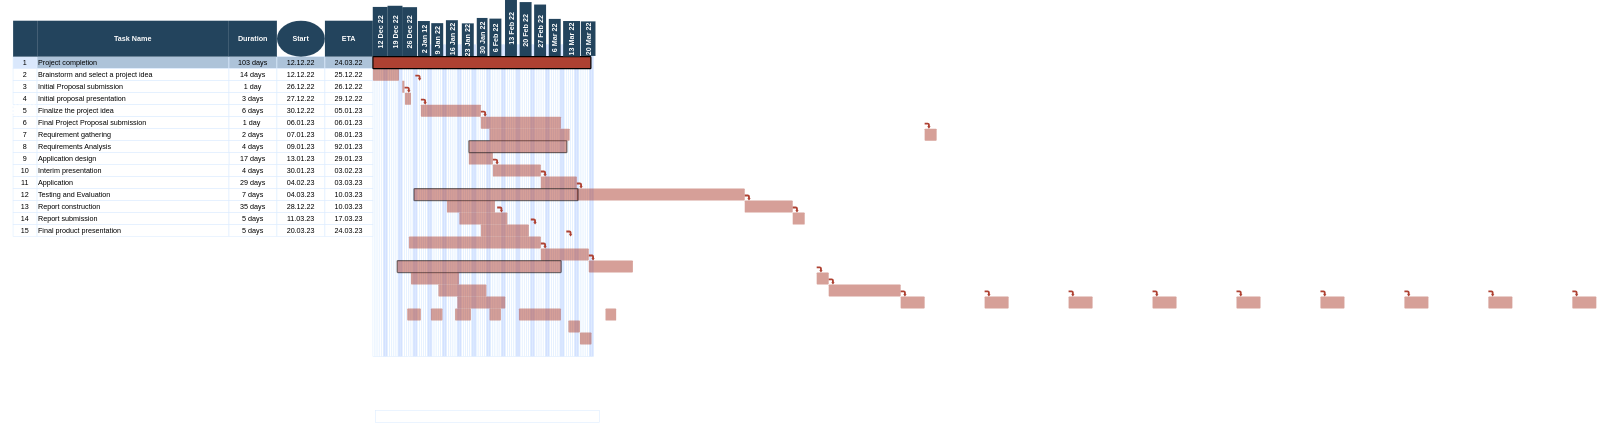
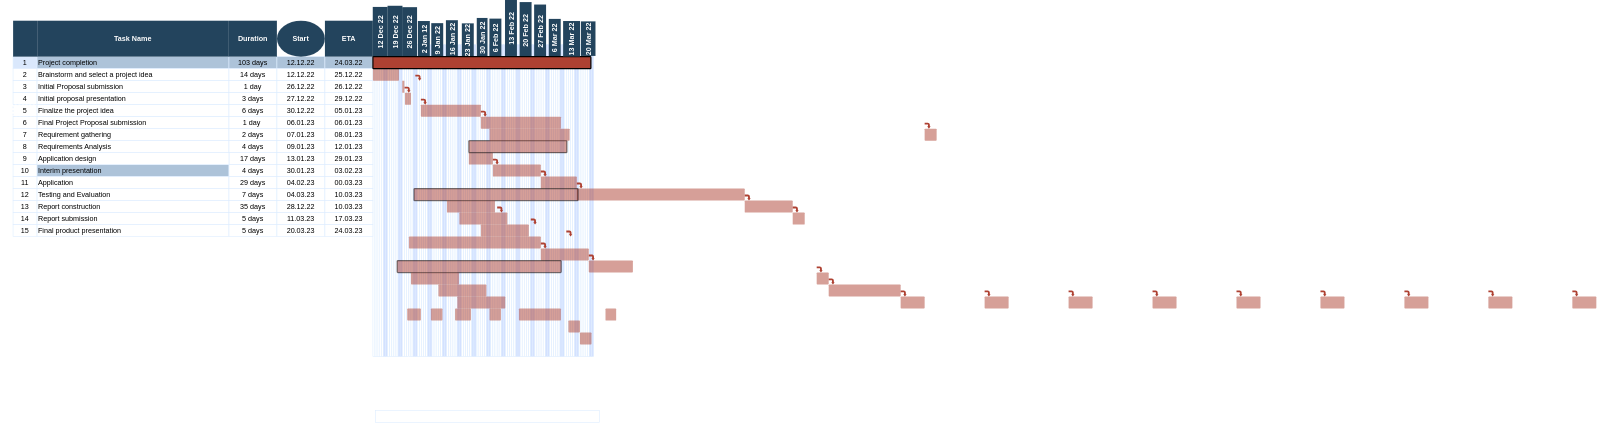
(348, 147) -> (348, 147)
(133, 171) -> (133, 171)
(348, 183) -> (348, 183)
